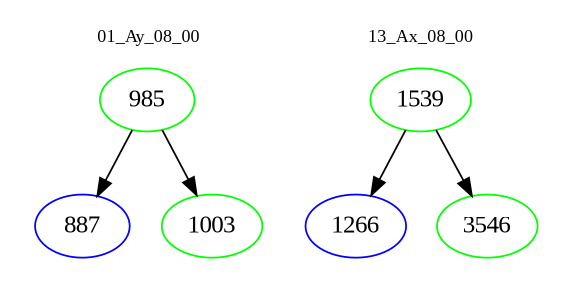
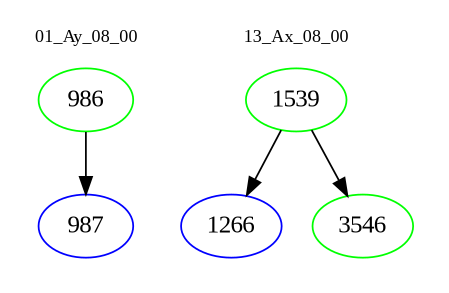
(147, 100) -> (86, 100)
(82, 226) -> (86, 226)
(212, 226) -> none
